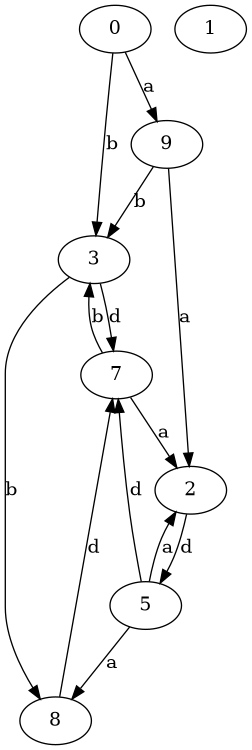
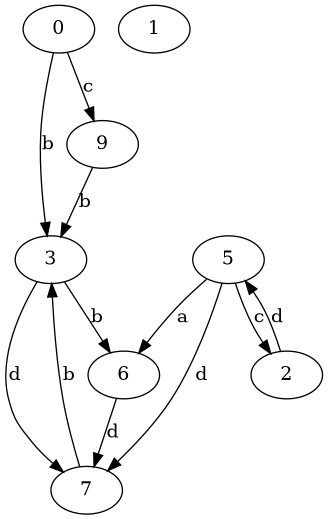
(149, 87) -> (88, 87)
(178, 311) -> none
(150, 427) -> none
(168, 548) -> (259, 317)
(56, 721) -> (124, 375)
